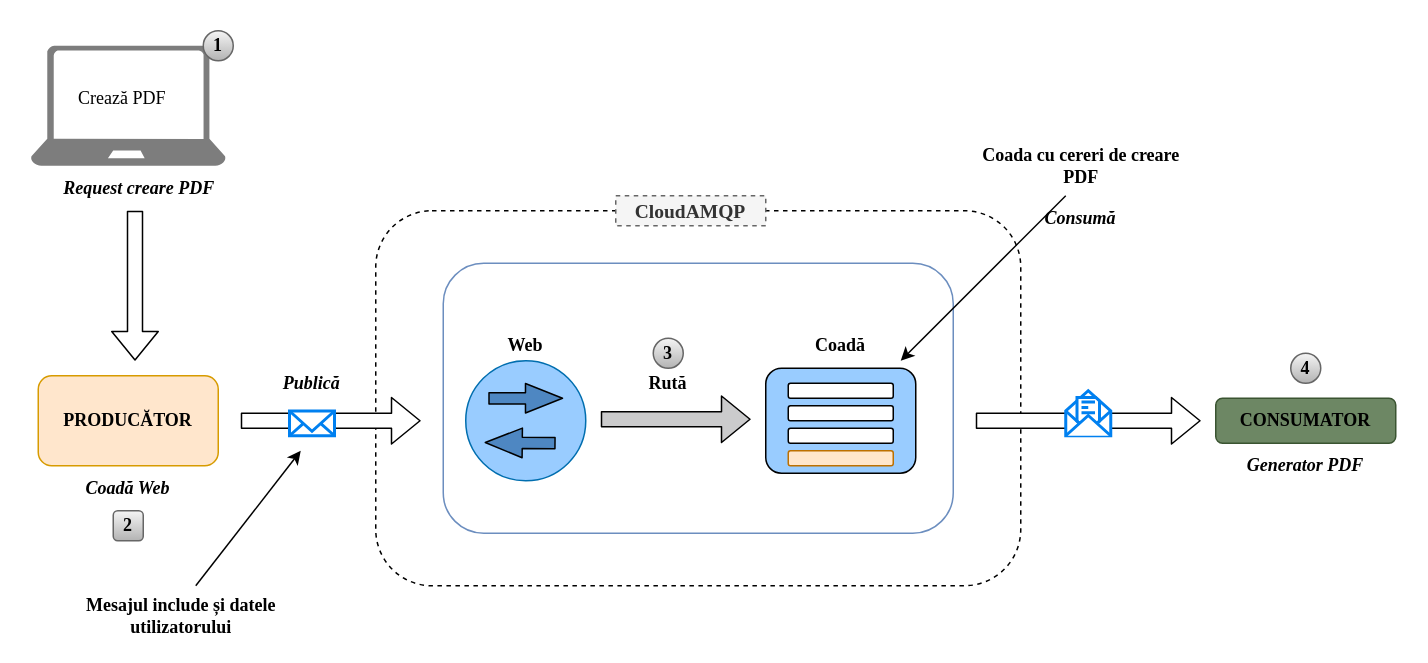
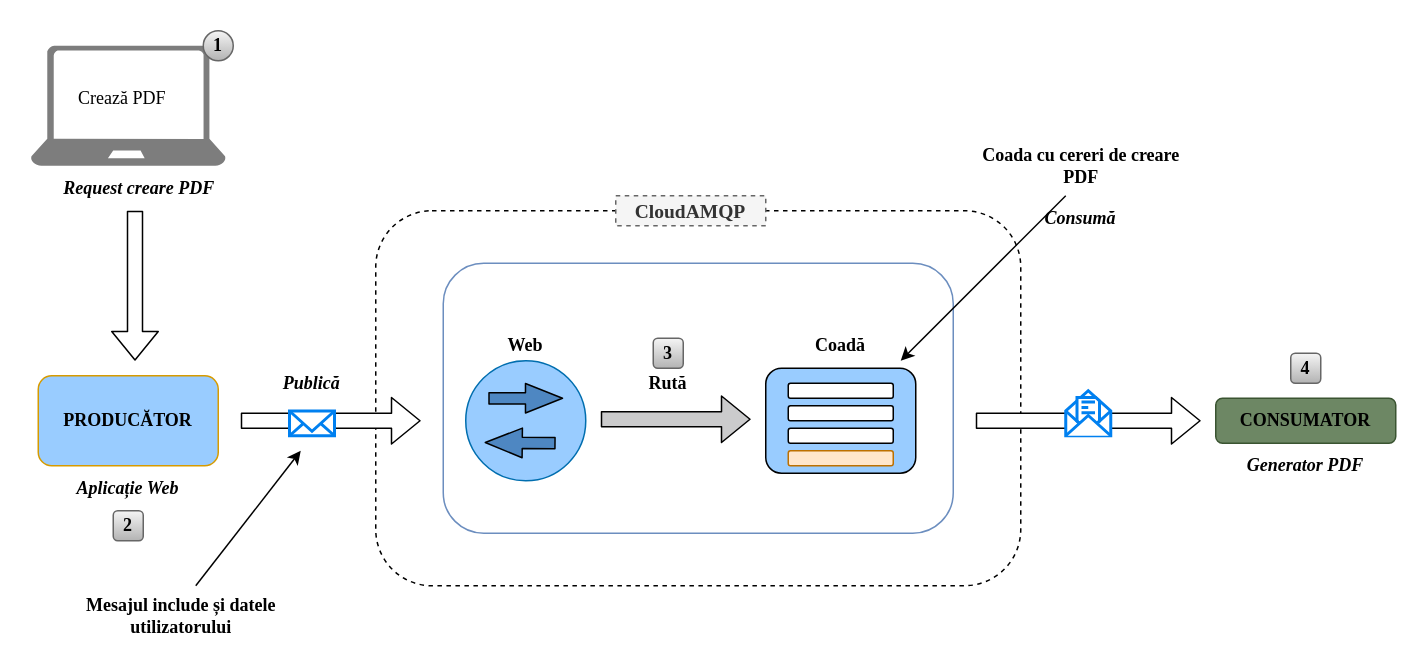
(668, 353) -> (668, 353)
(1306, 368) -> (1306, 368)
(128, 421) -> (128, 421)
(128, 488) -> (128, 488)
